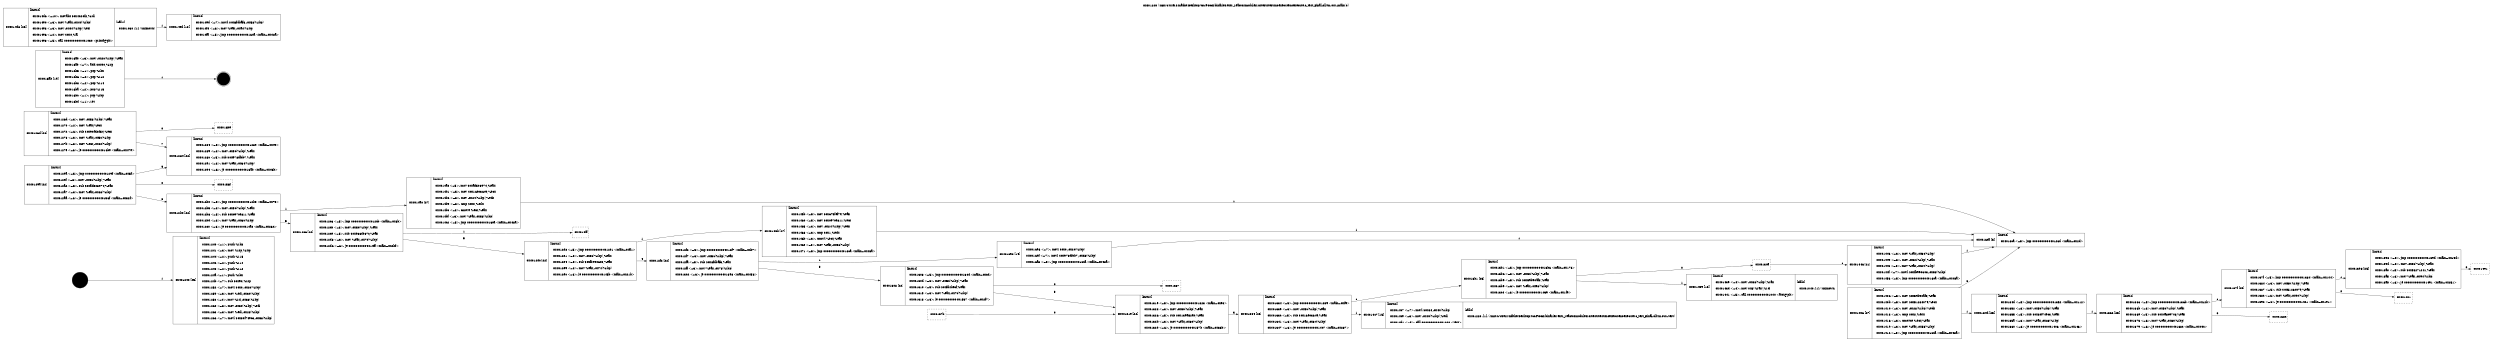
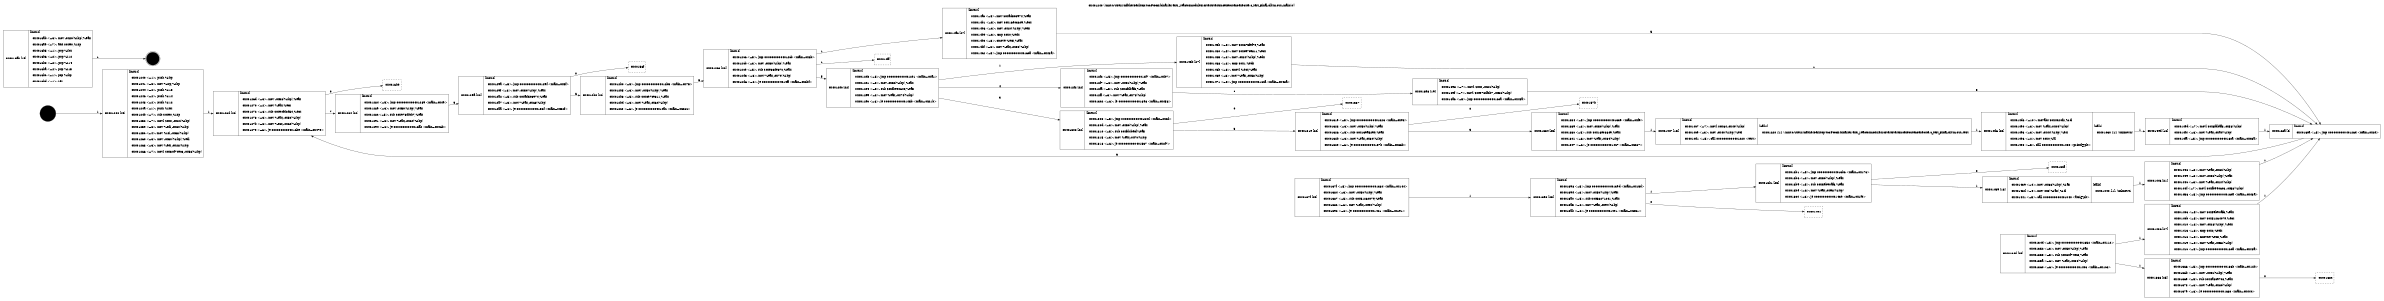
none -> (207, 114)
none -> (1975, 131)
none -> (2263, 131)
none -> (1308, 156)
(150, 171) -> (453, 105)
(1233, 201) -> (1651, 32)
(342, 208) -> (878, 44)
(1519, 239) -> (1976, 90)
(1808, 265) -> (2138, 185)
(818, 274) -> (998, 109)
(1967, 281) -> (2265, 196)
(1405, 293) -> (1700, 190)
(2403, 298) -> none
(2216, 301) -> none
(1966, 313) -> (2129, 242)
(1030, 314) -> (1493, 114)
